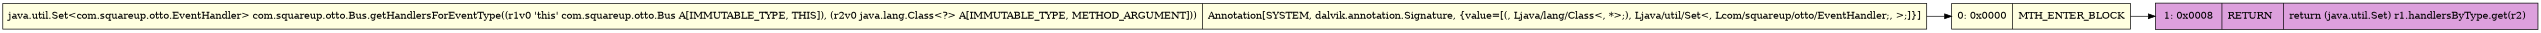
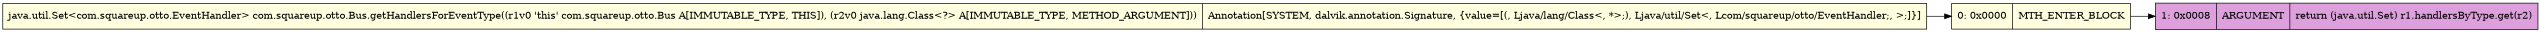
(2250, 16) -> (2253, 16)
